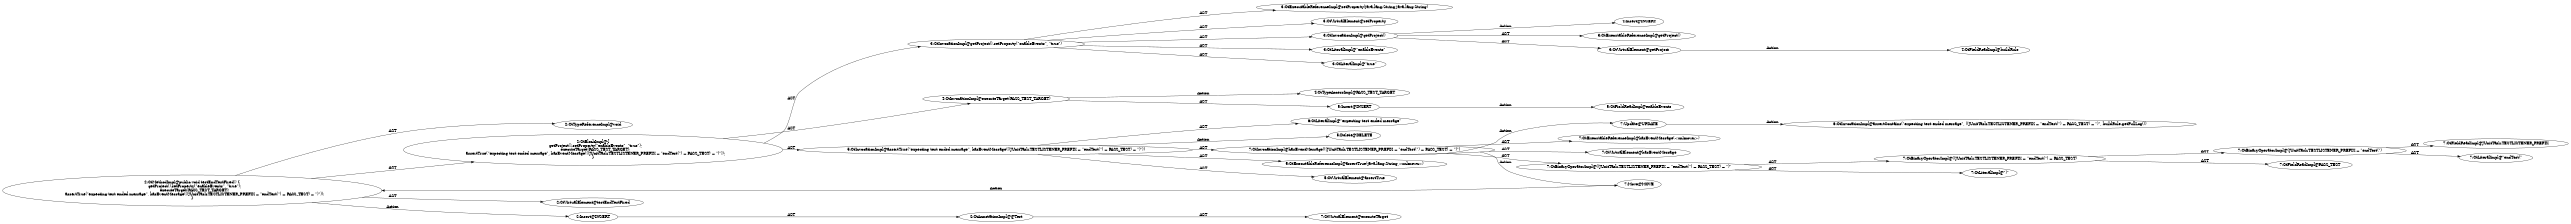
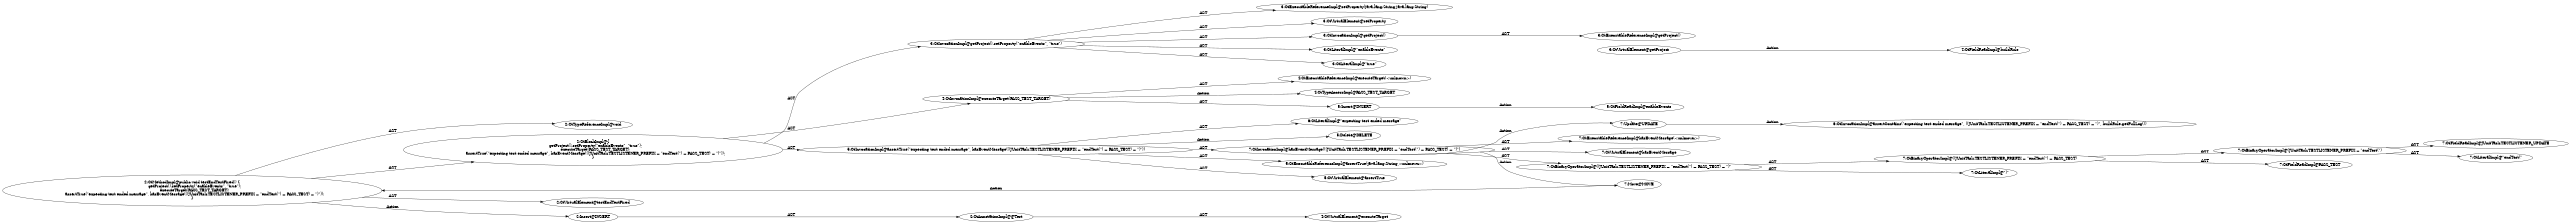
(1639, 22) -> none
(1496, 43) -> none
none -> (1354, 79)
(2496, 144) -> (2496, 144)
(1354, 217) -> (1354, 217)
